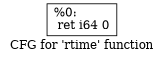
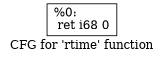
(82, 26) -> (82, 26)
